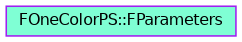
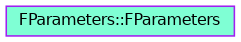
(121, 21) -> (120, 21)
